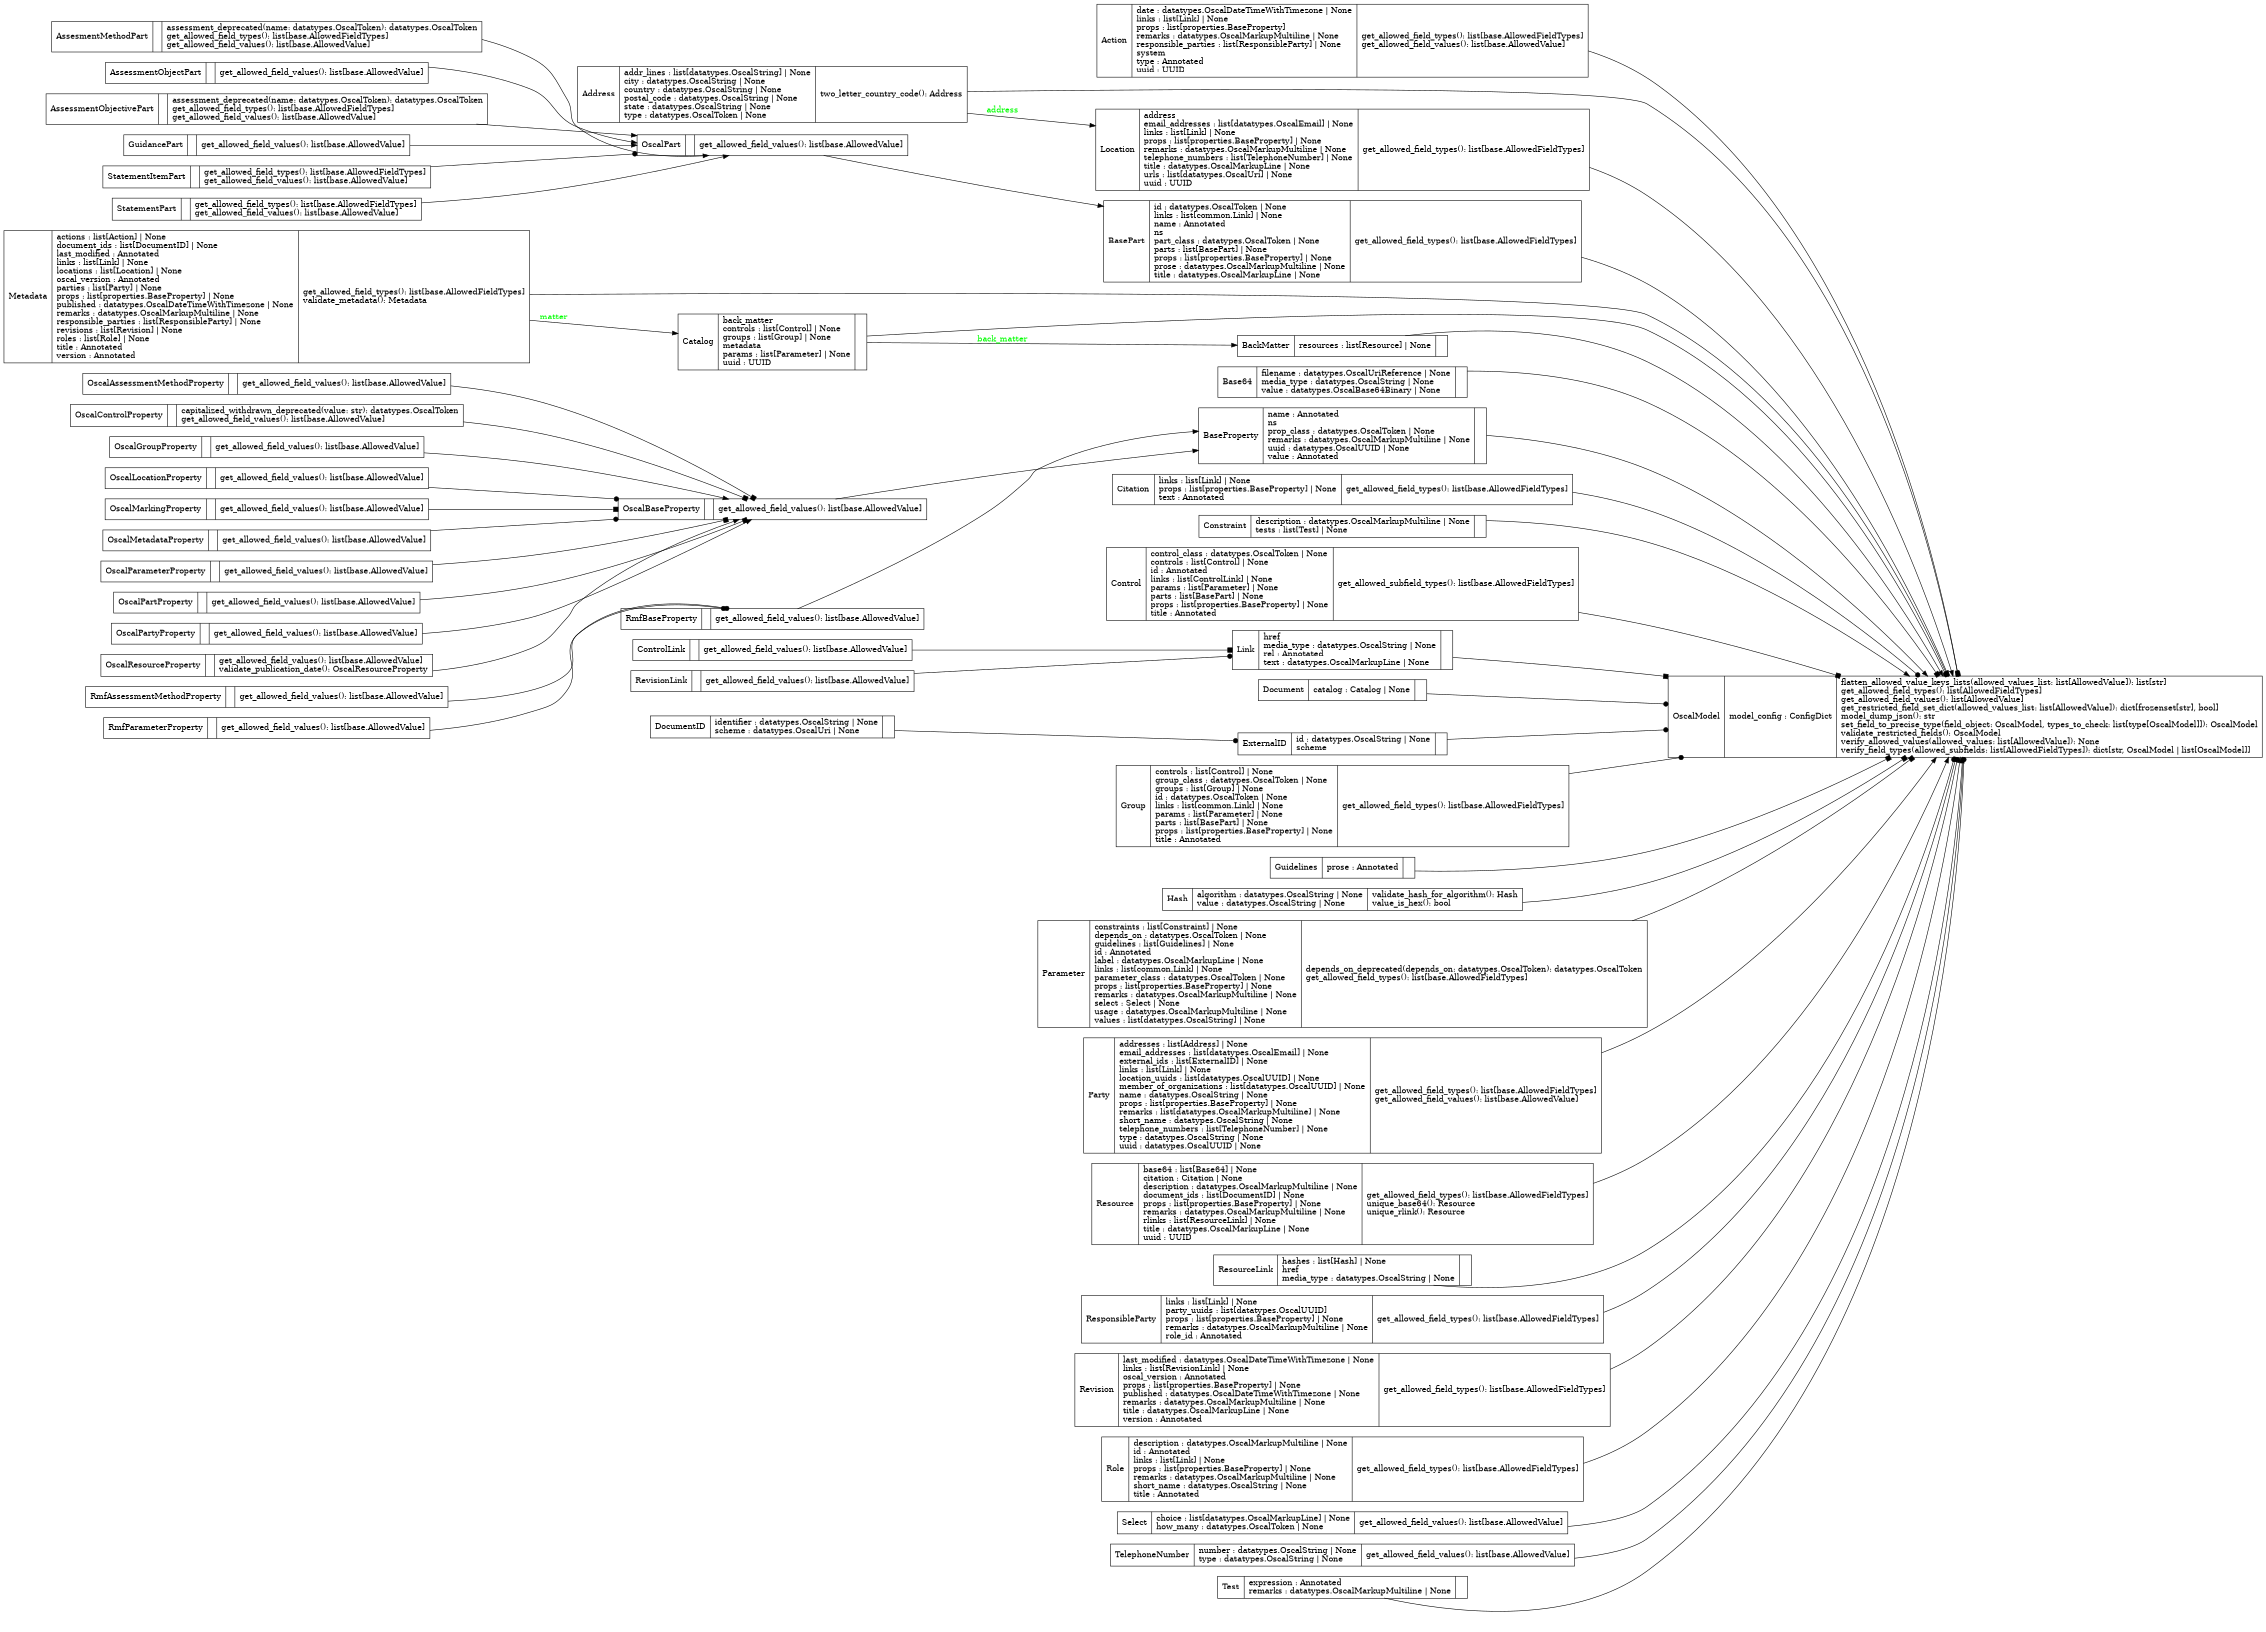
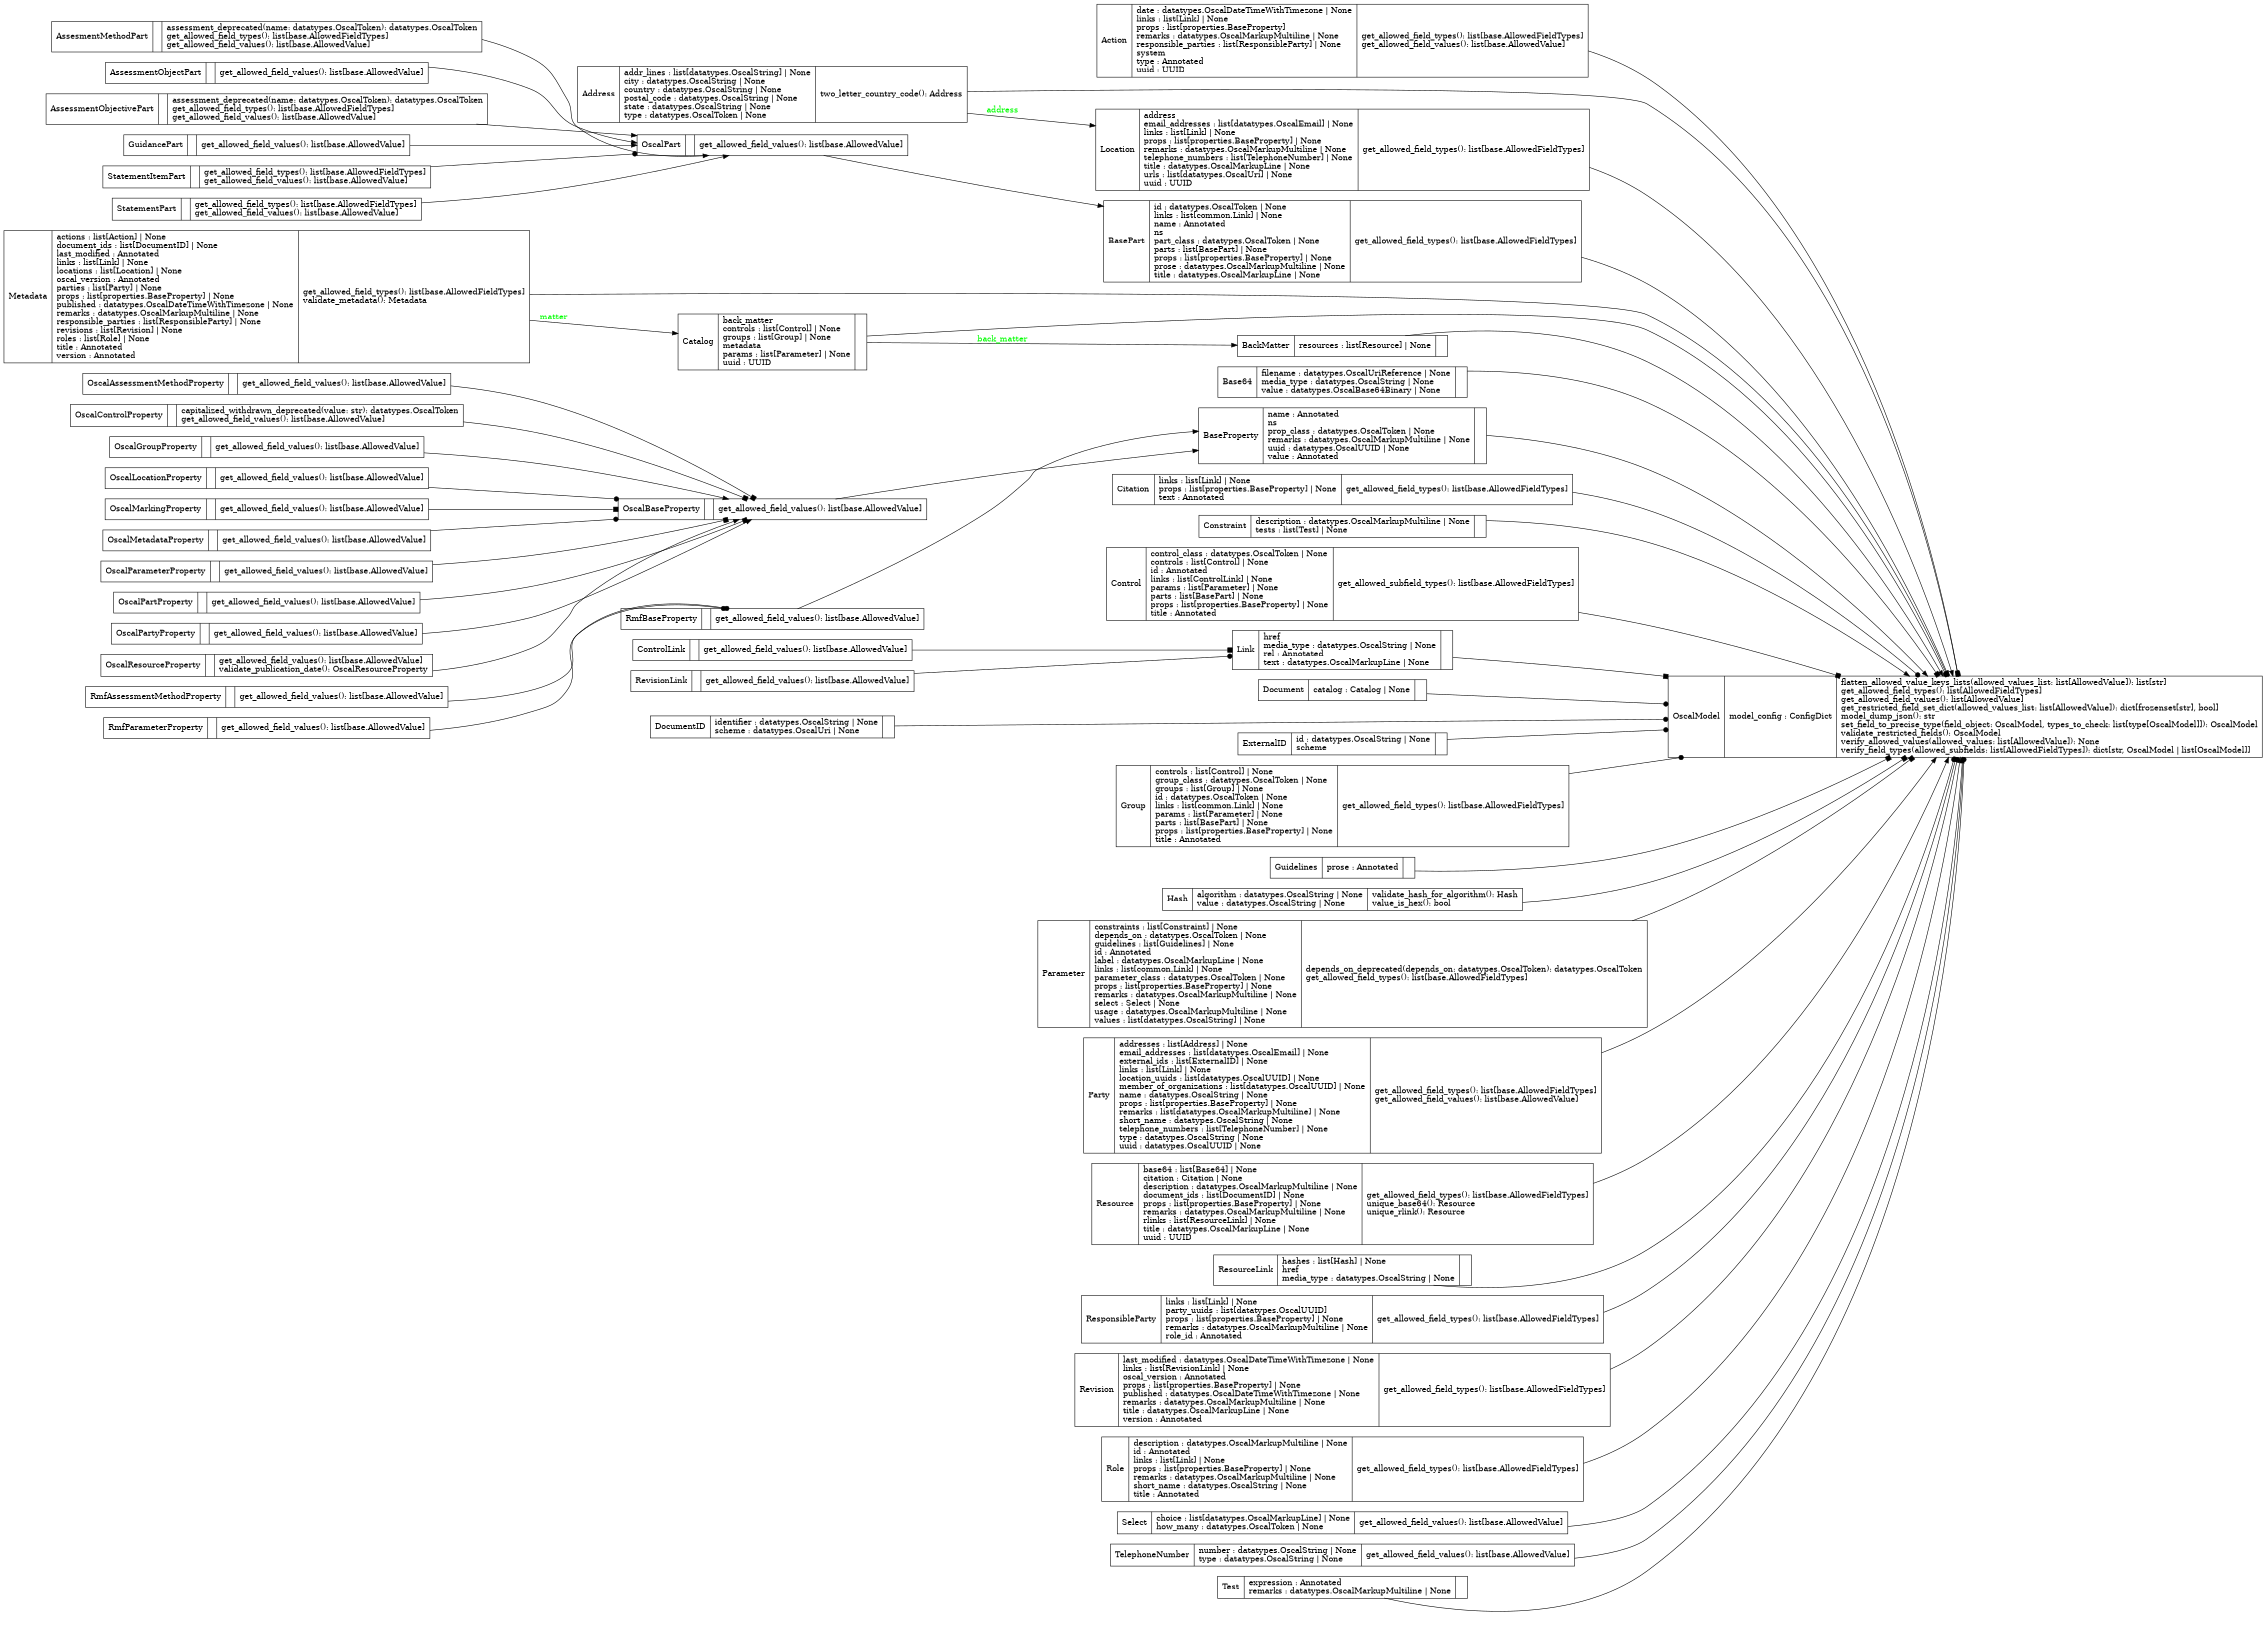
(1064, 736) -> (1279, 723)
